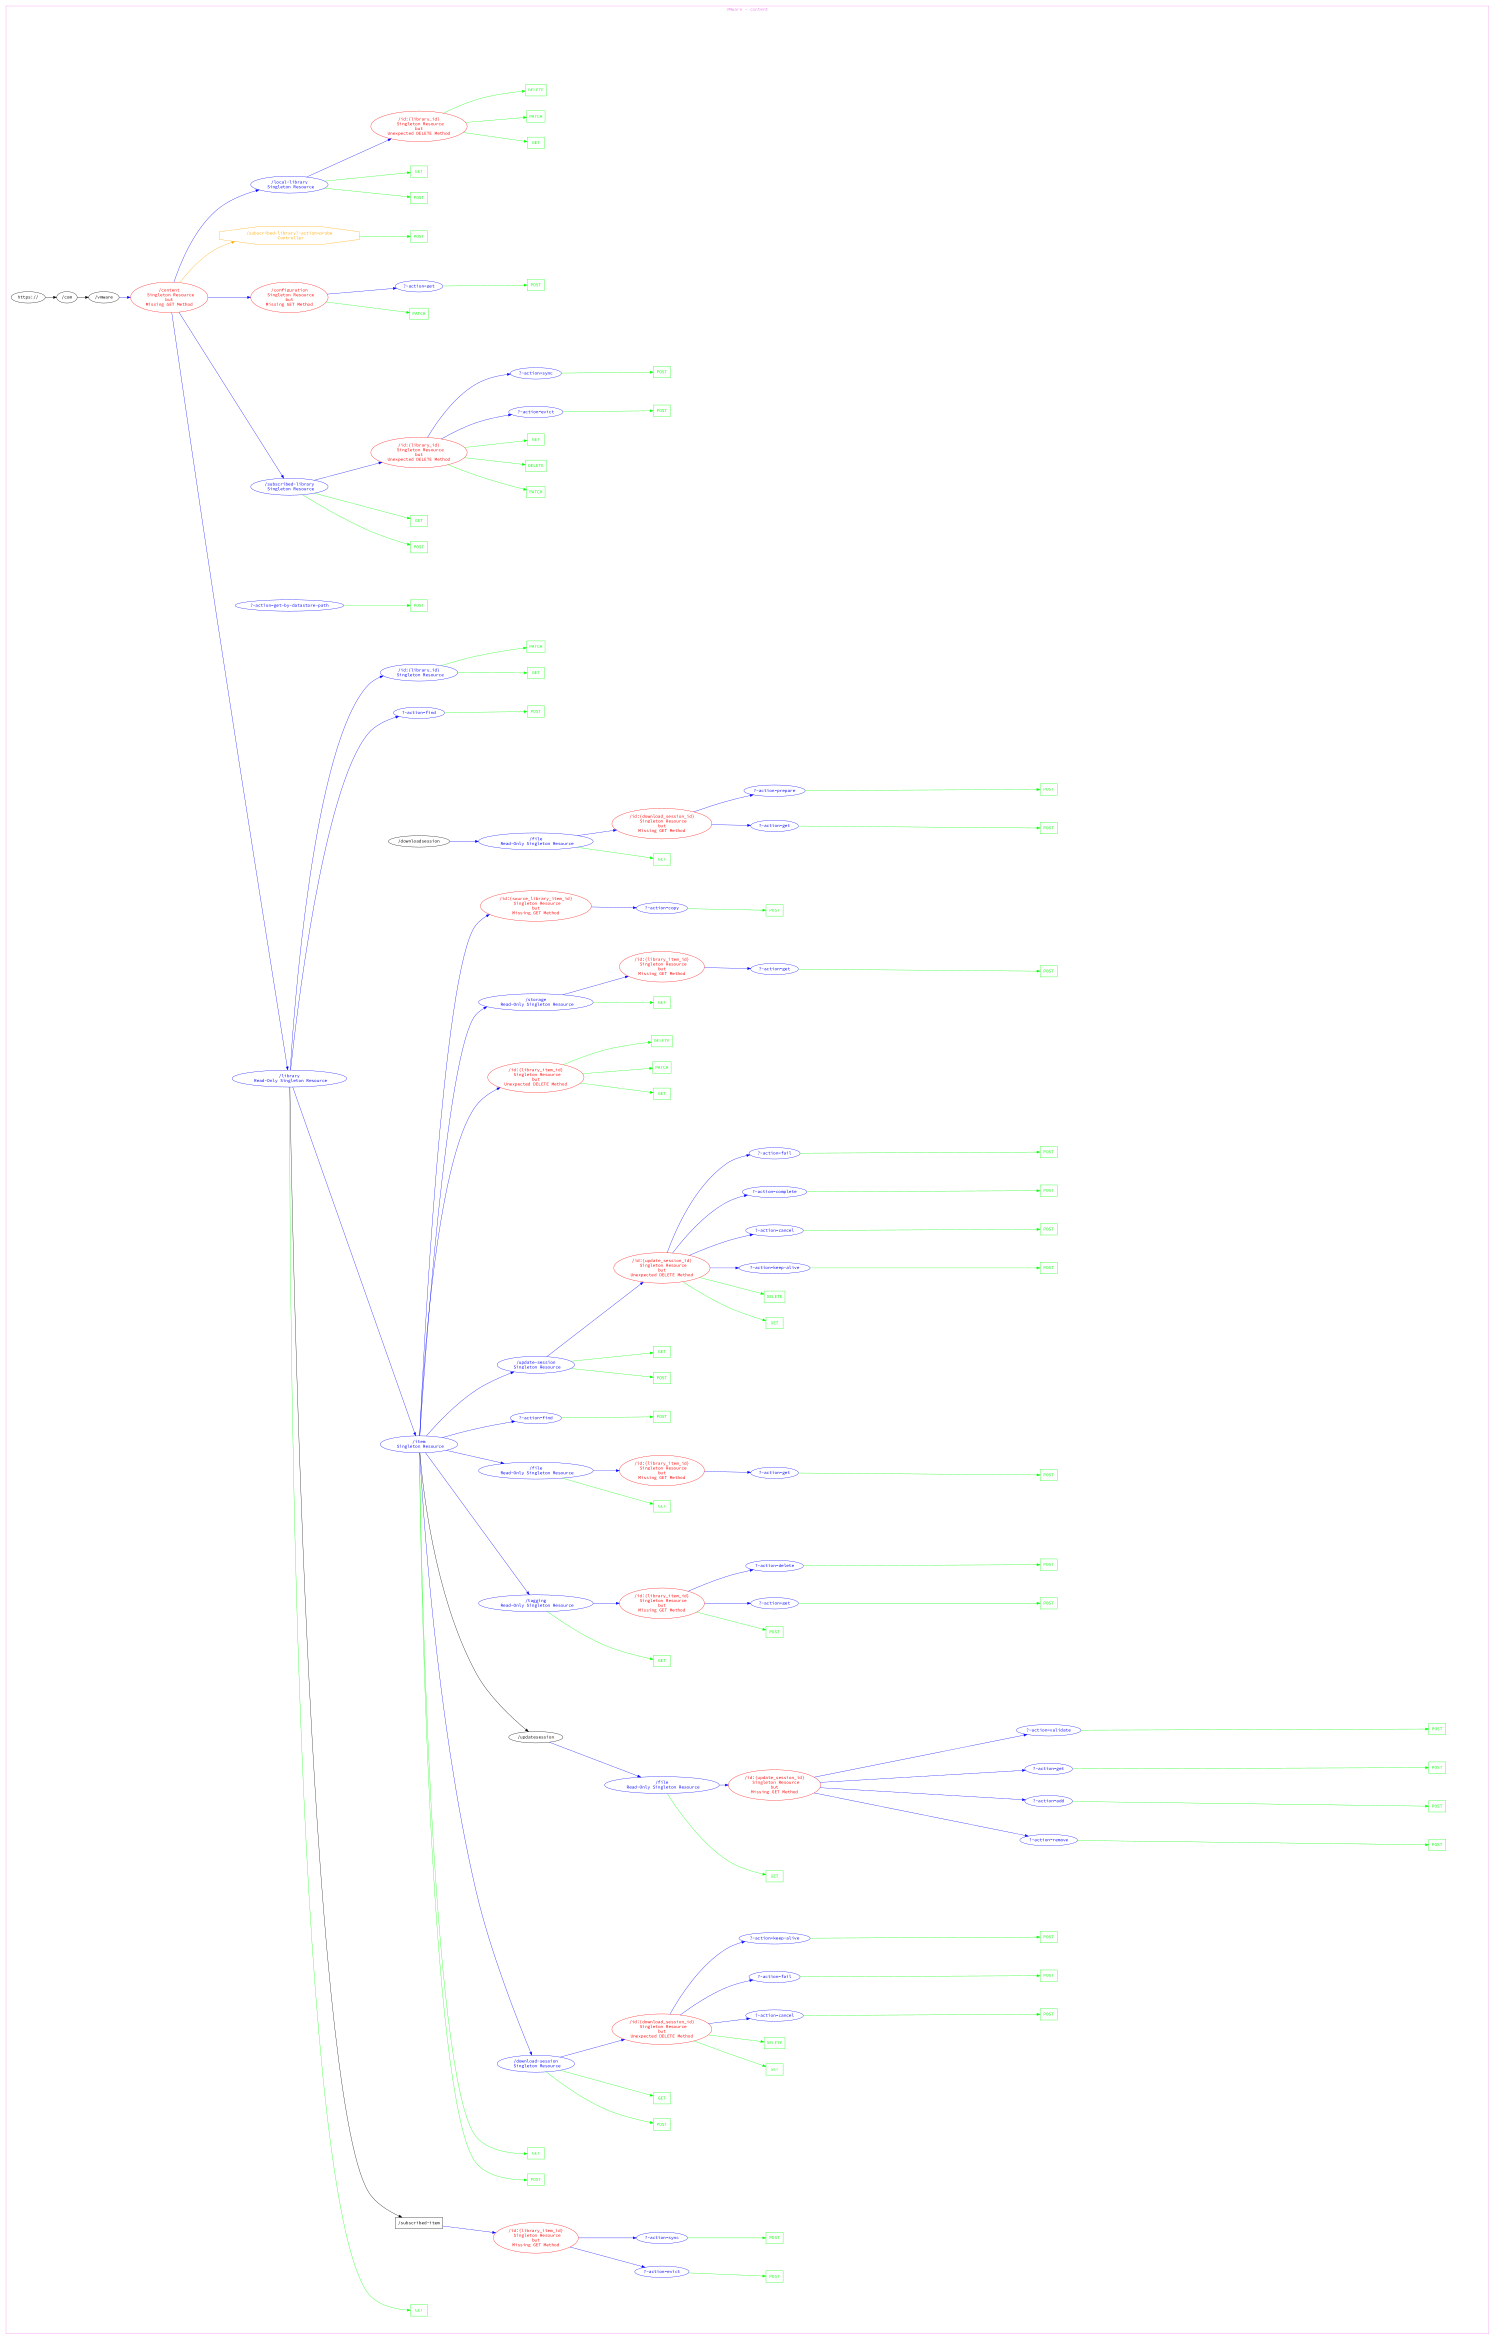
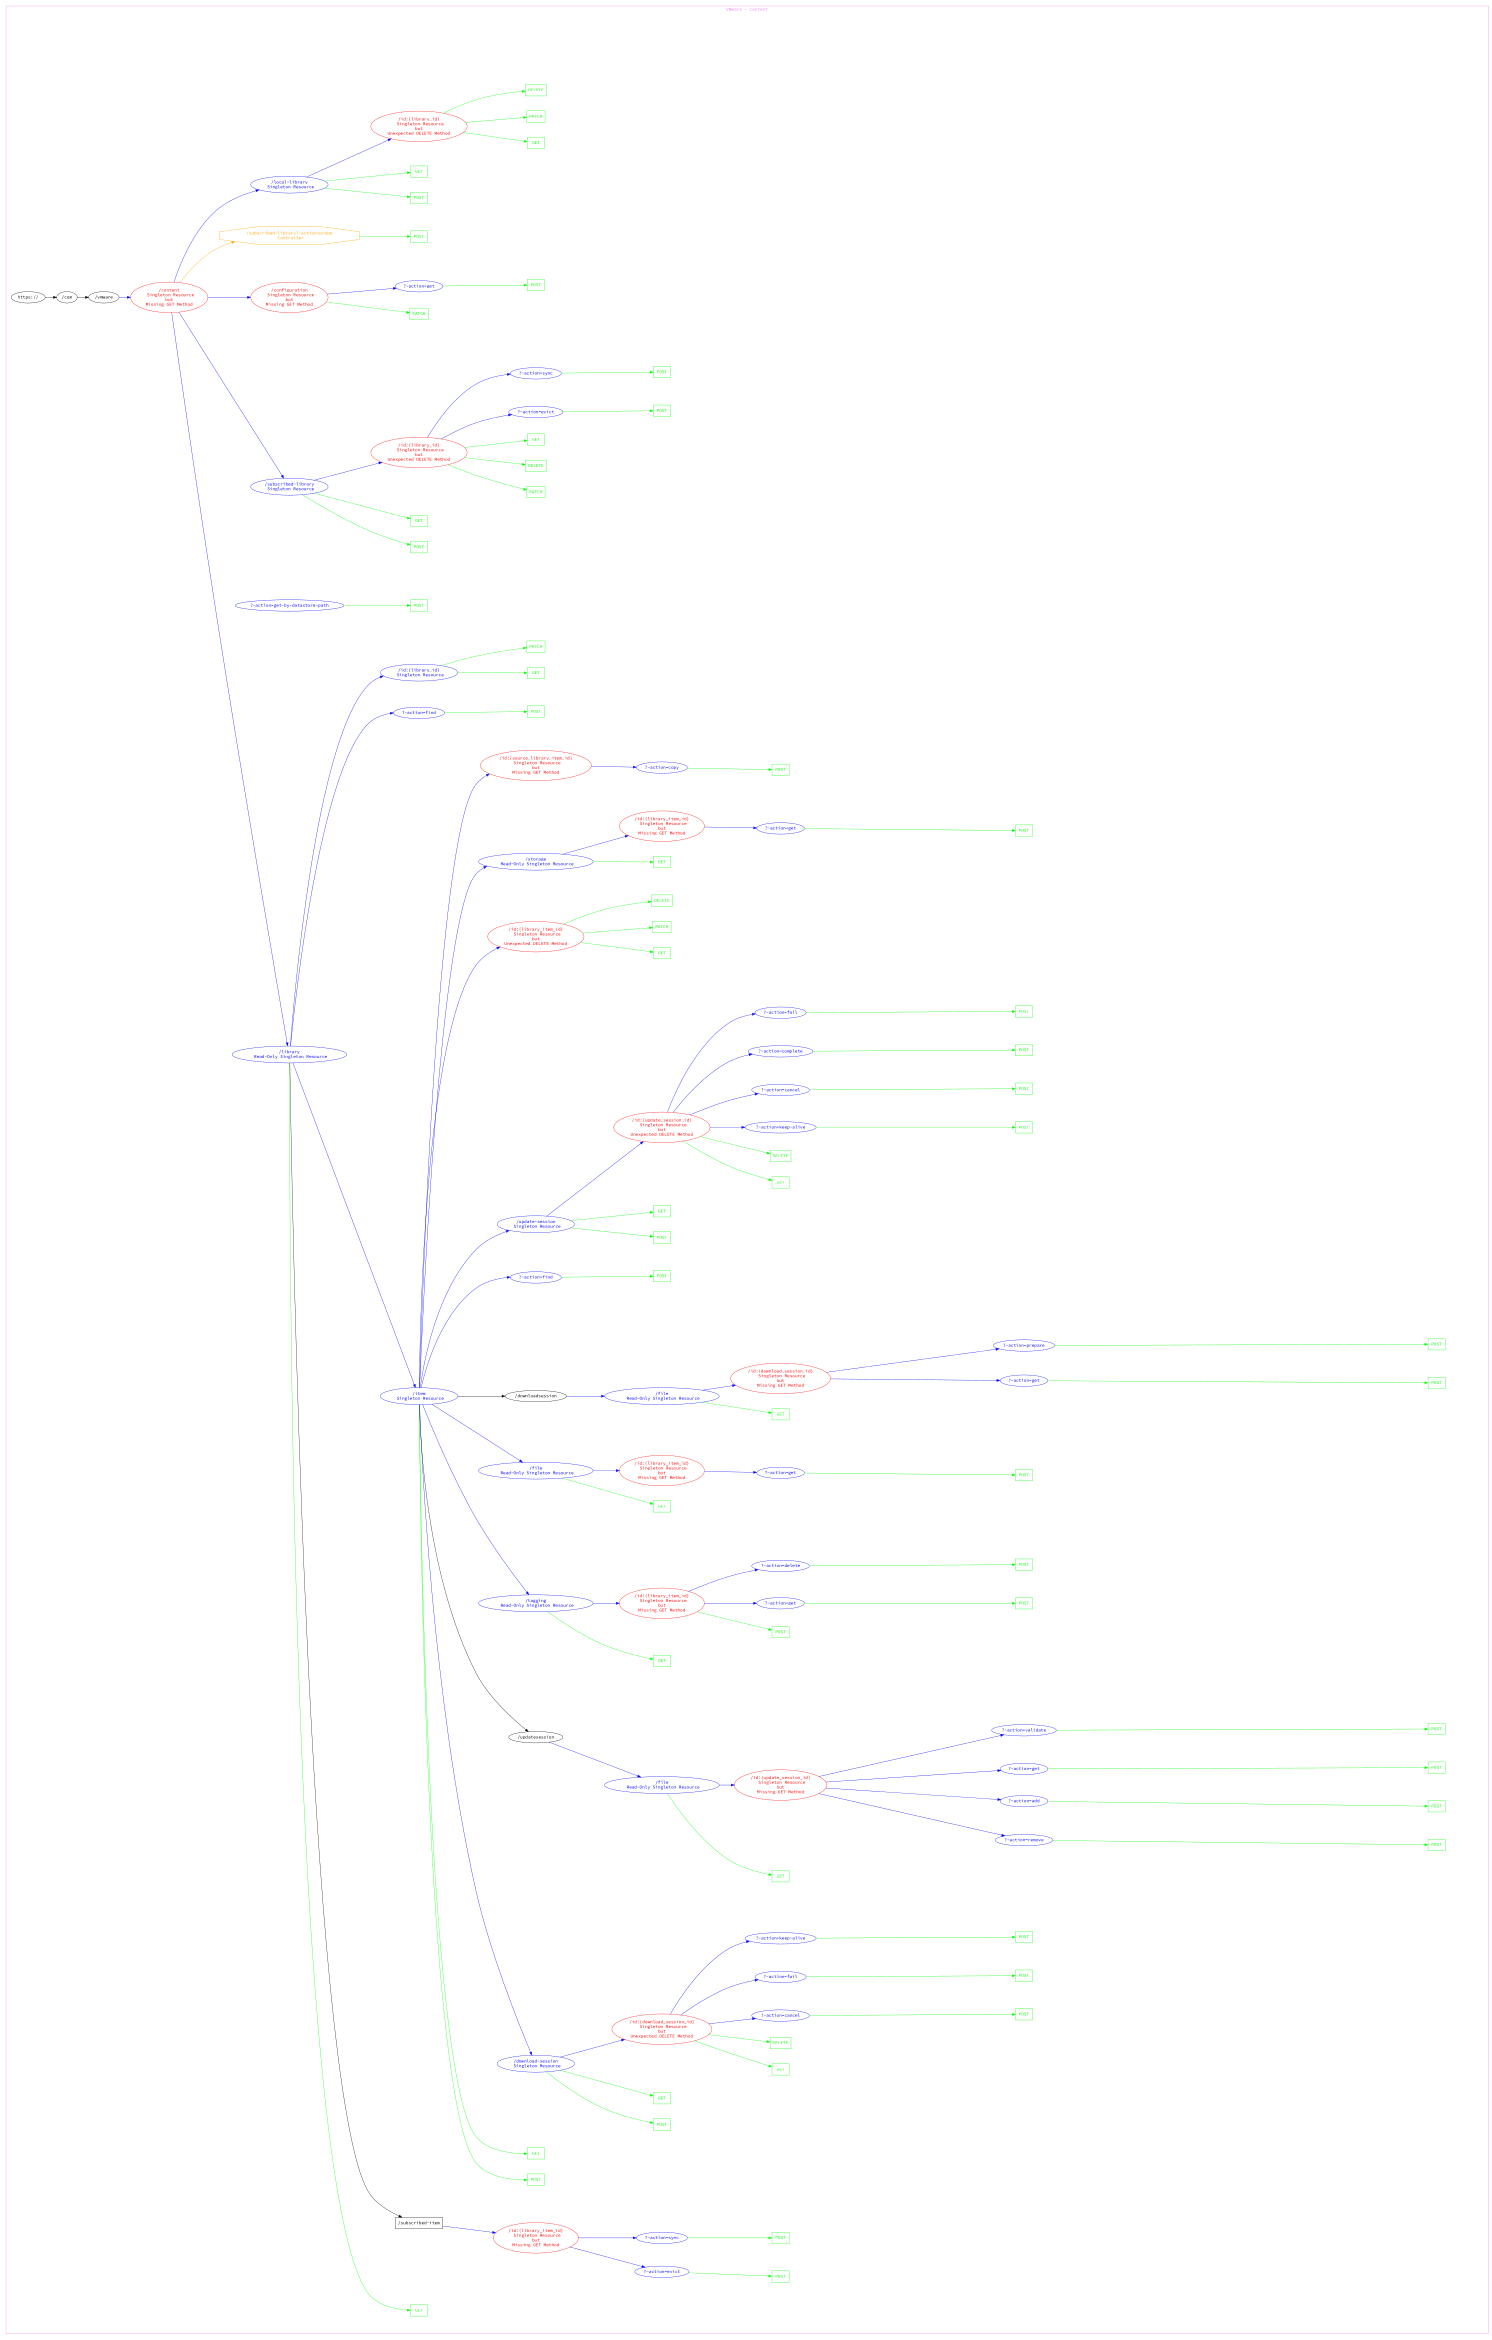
none -> (480, 1396)
